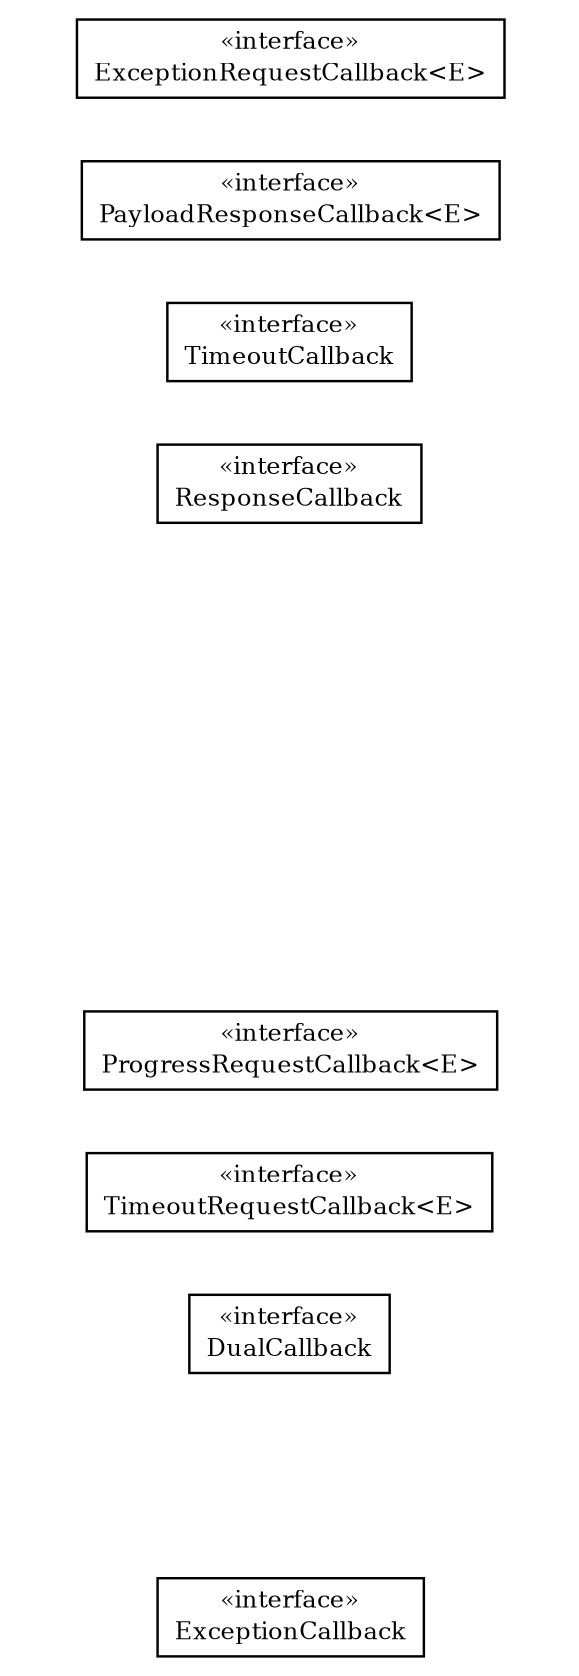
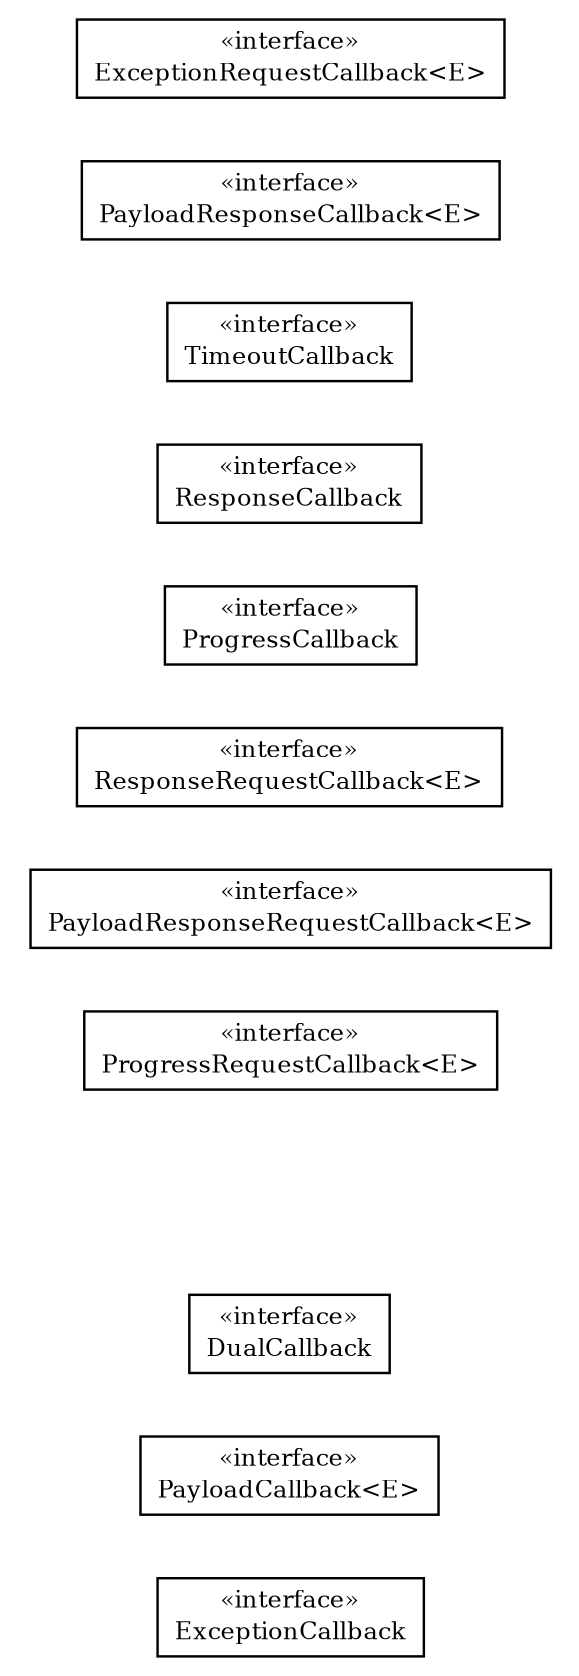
none -> (290, 625)
none -> (290, 767)
none -> (290, 909)
(290, 1192) -> none
none -> (290, 1476)
